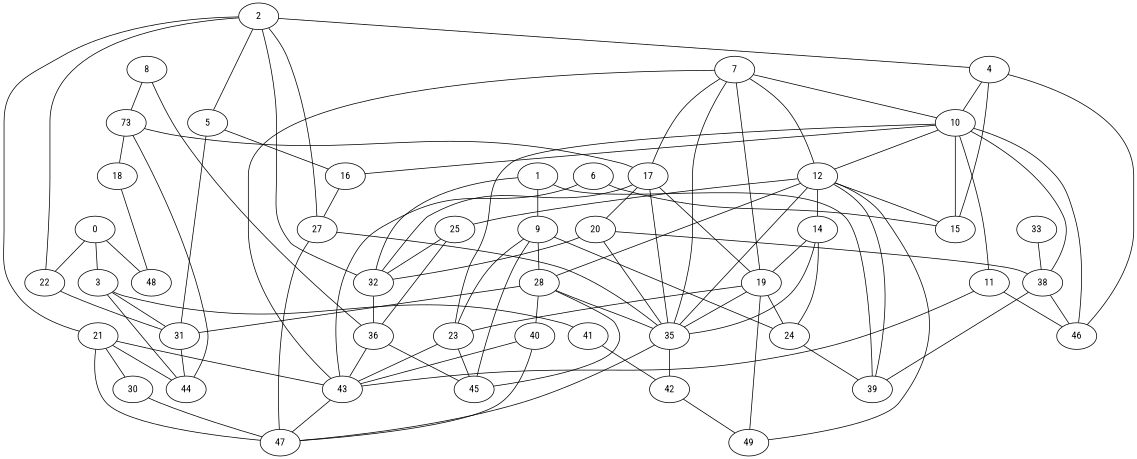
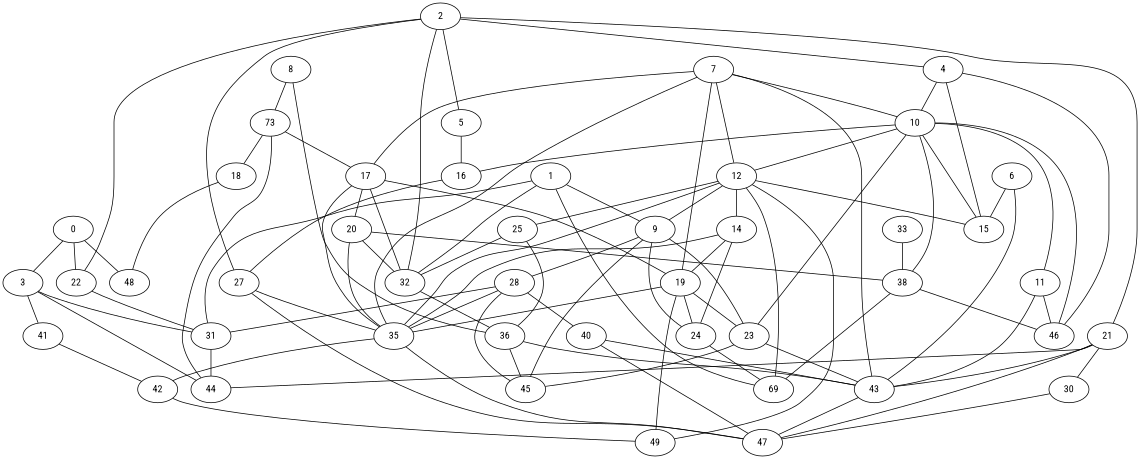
(679, 229) -> (698, 201)
(194, 230) -> (366, 205)
(872, 389) -> (774, 389)
